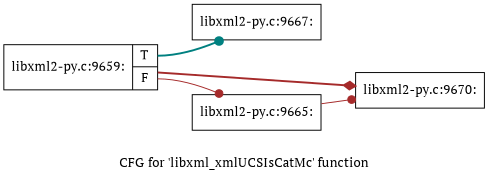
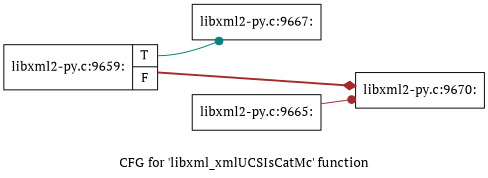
(187, 52) -> (187, 52)
(187, 83) -> none
